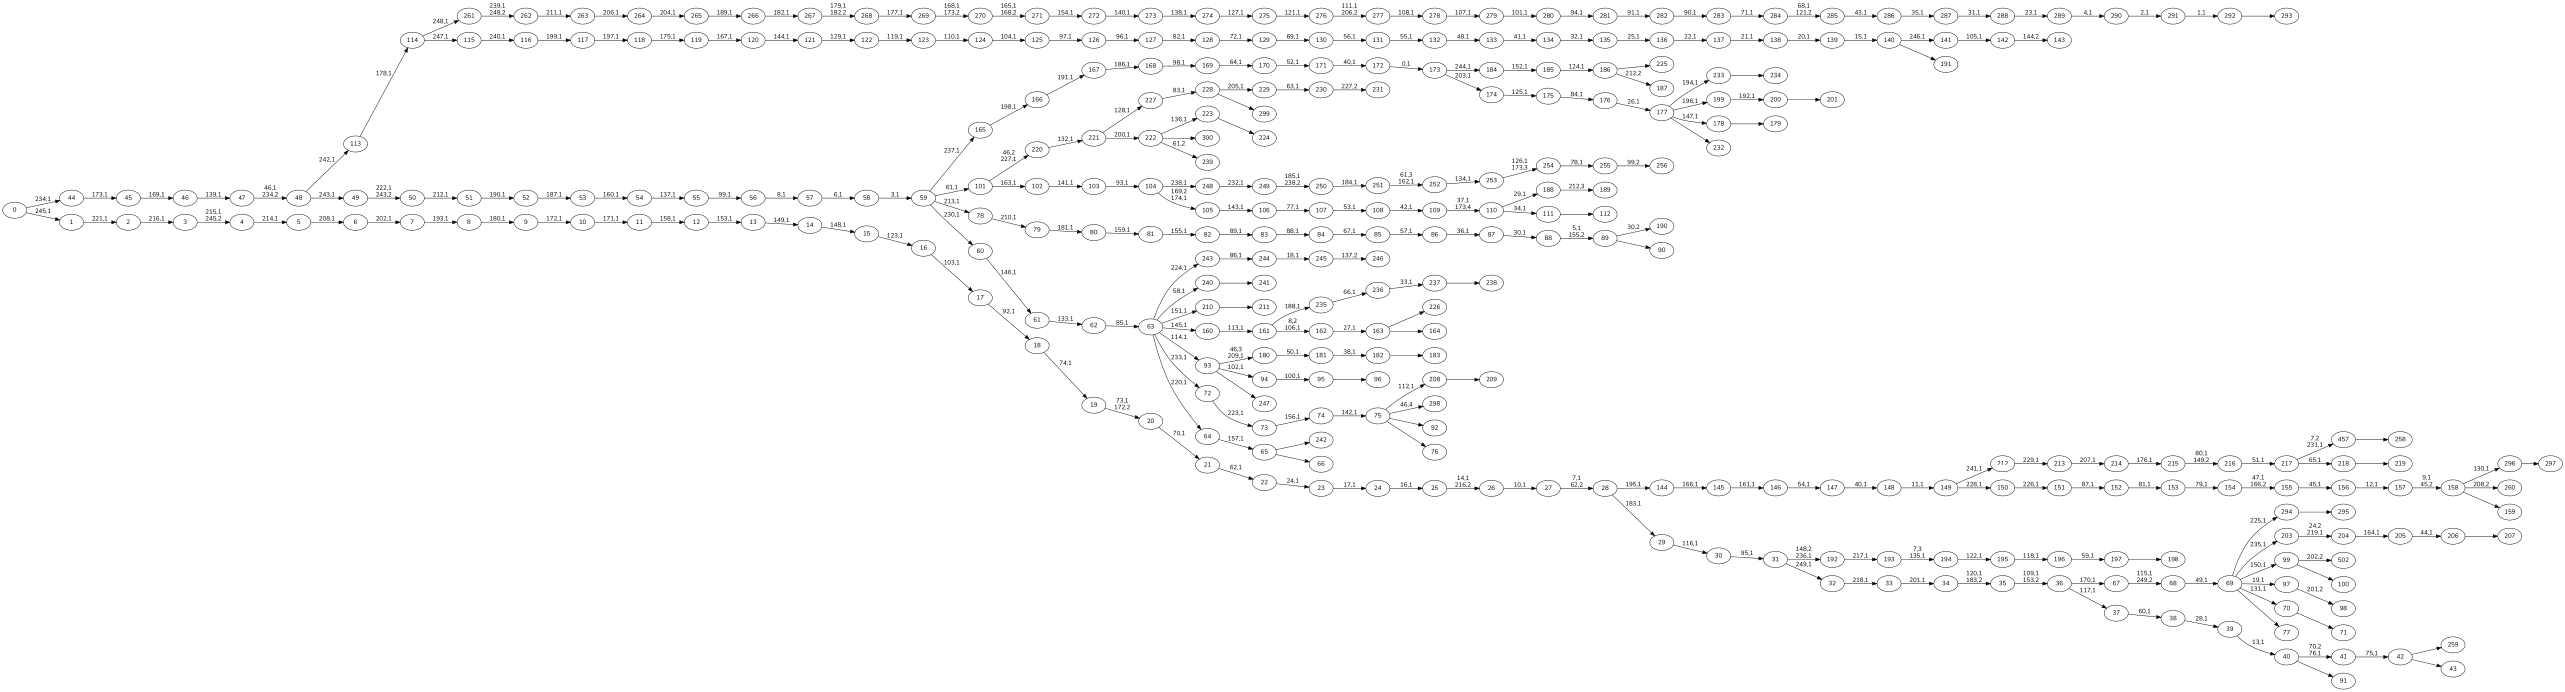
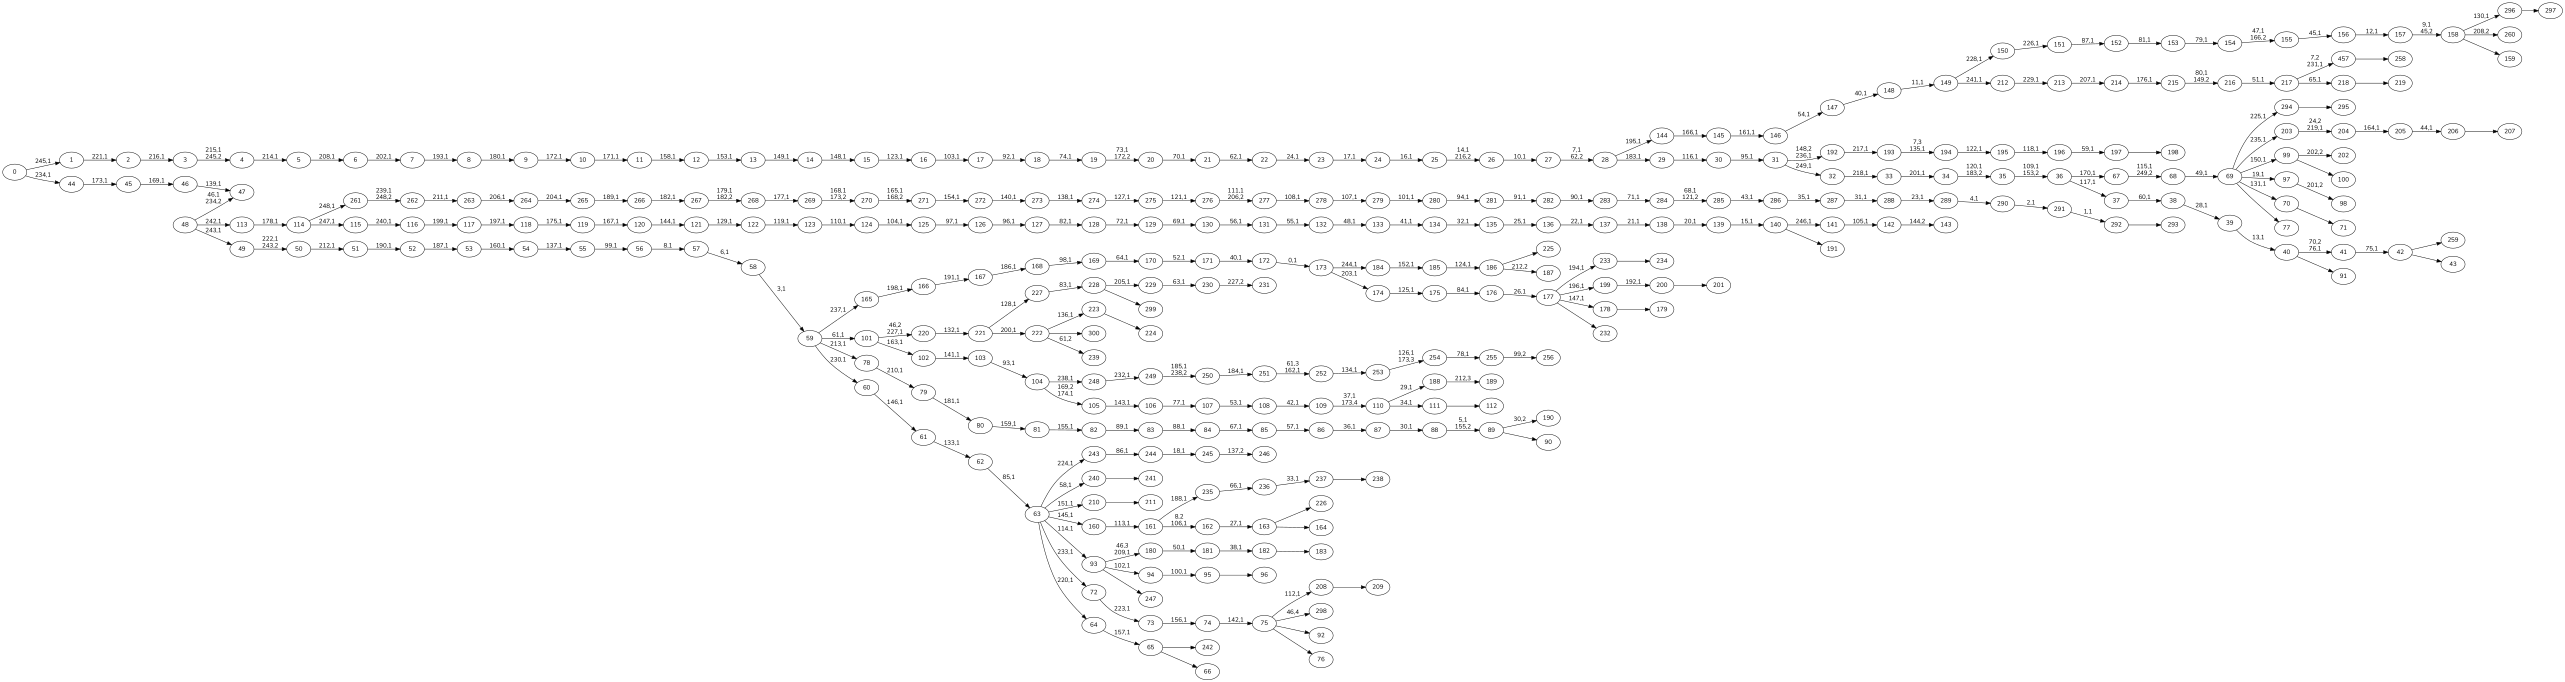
(268, 198) -> (212, 210)
(2343, 560) -> (2343, 156)
